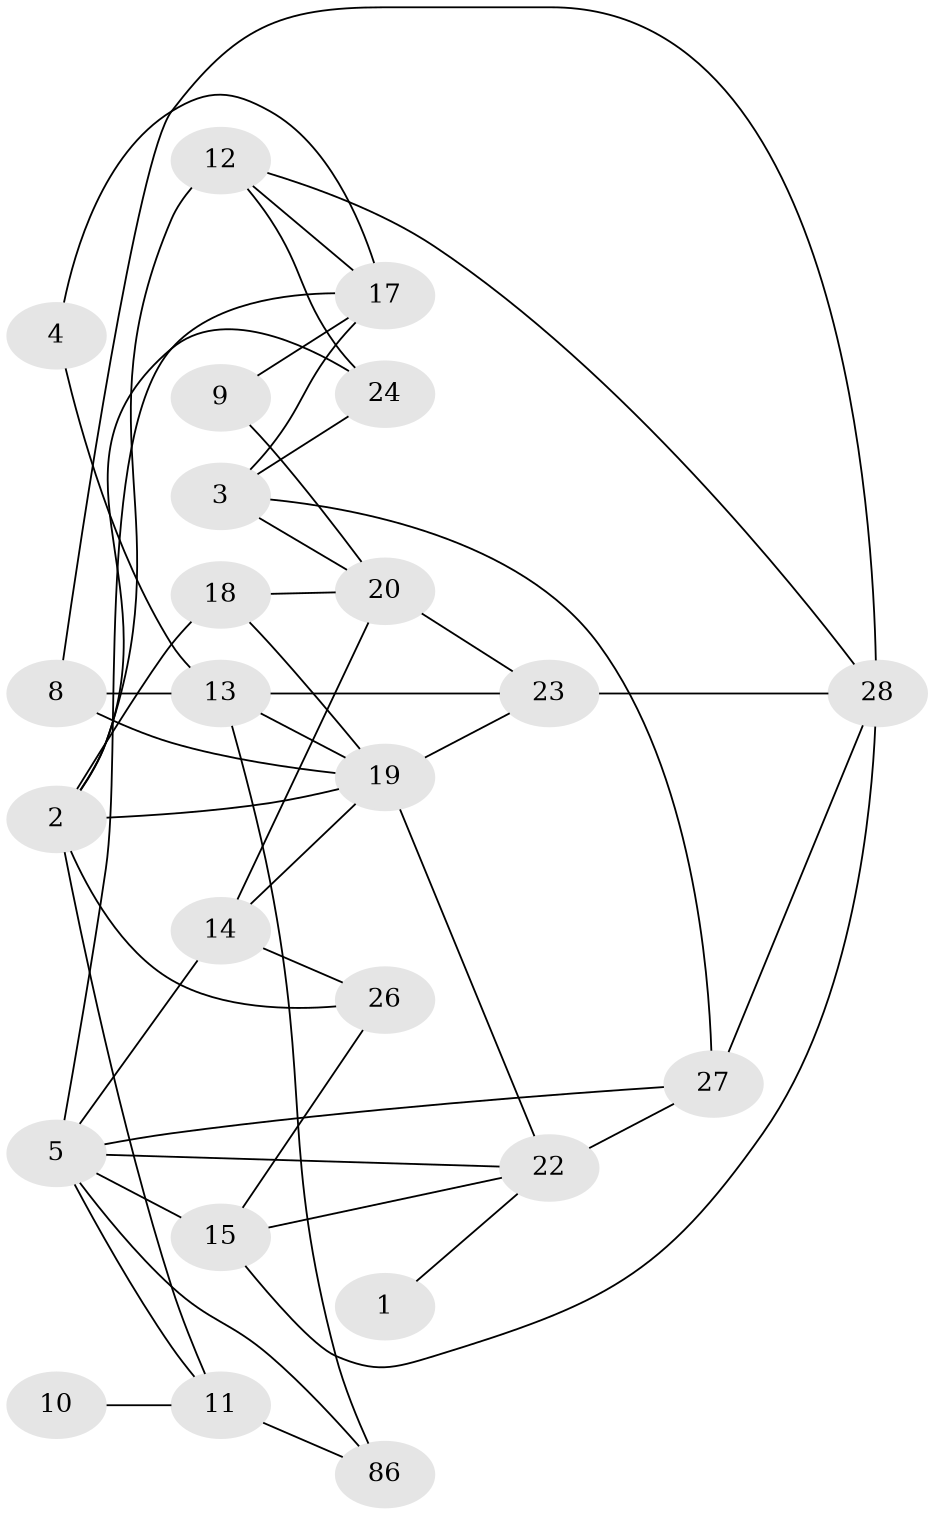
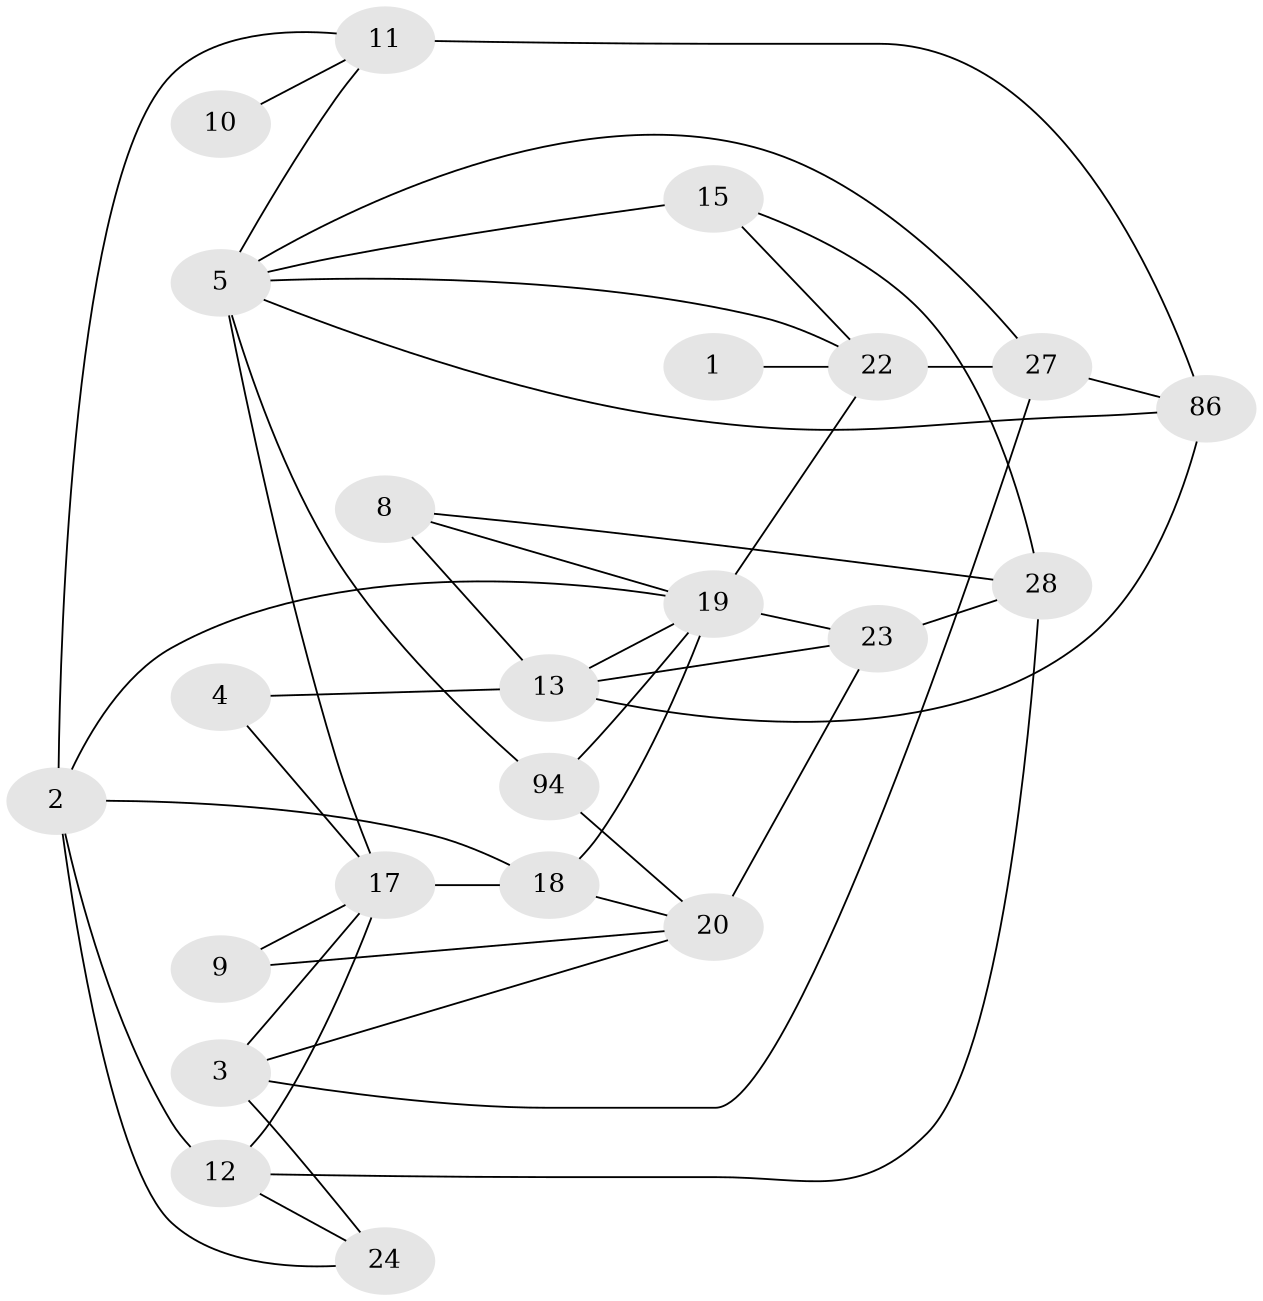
none -> (467, 885)
(796, 889) -> (1124, 388)
(221, 931) -> (549, 787)
(385, 1000) -> none
